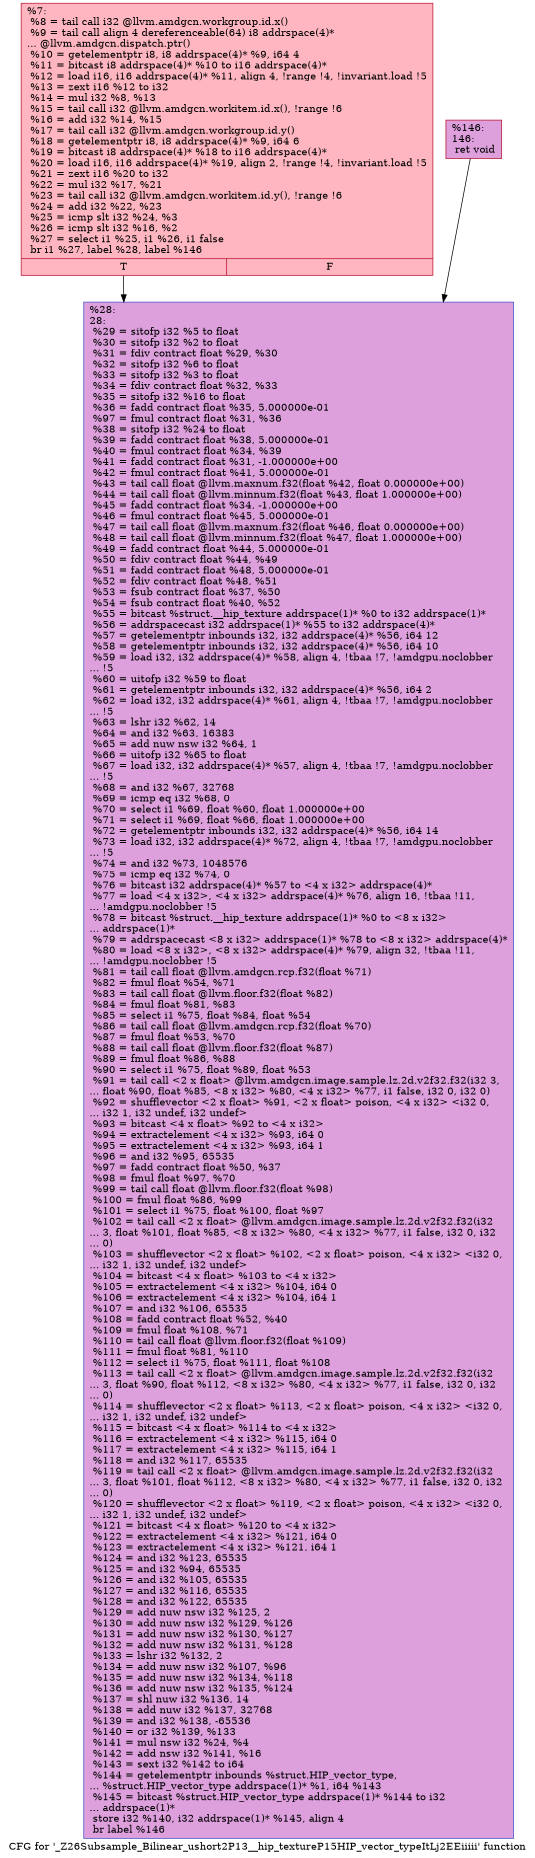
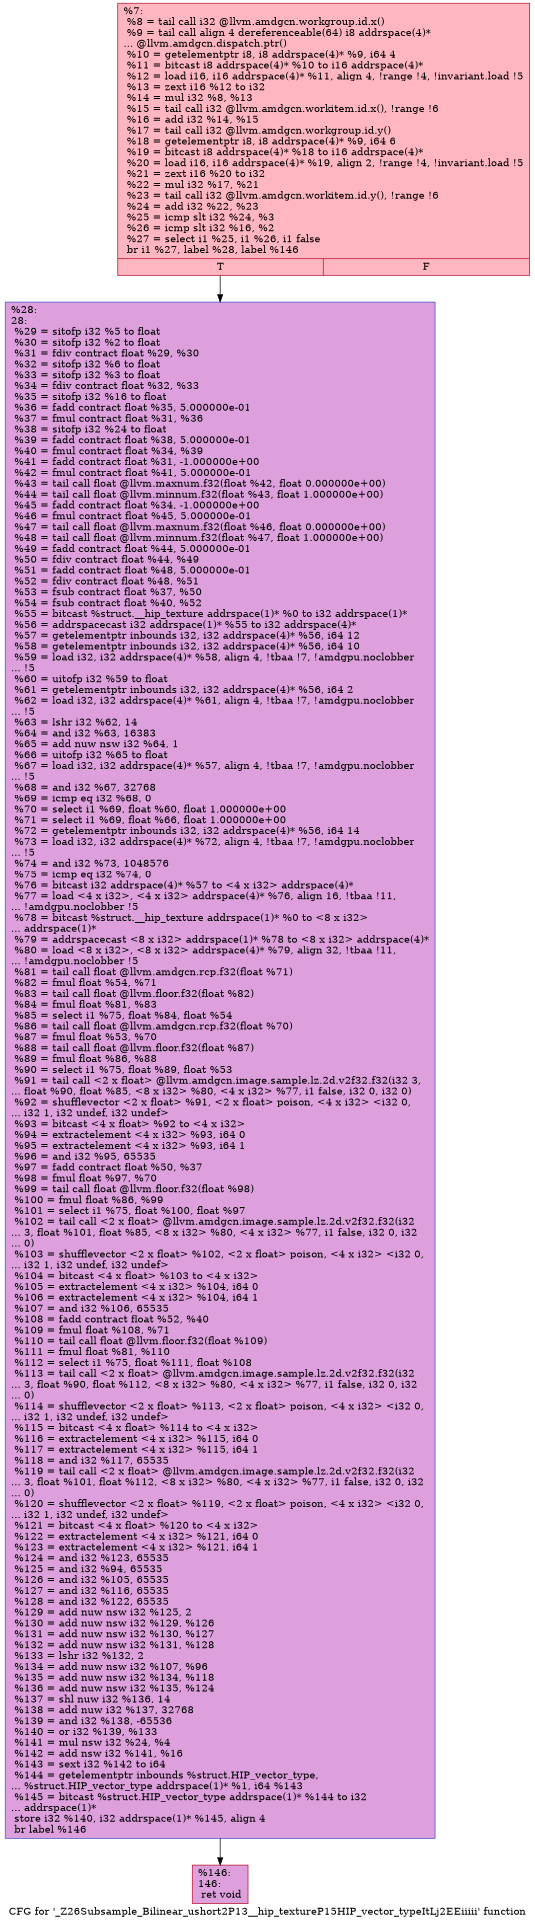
(457, 227) -> (220, 1848)
(186, 419) -> (107, 419)
